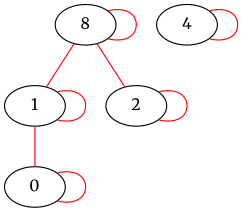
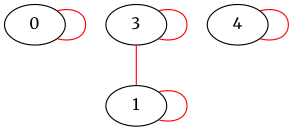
(86, 25) -> (136, 25)
(136, 106) -> none
(35, 147) -> none
